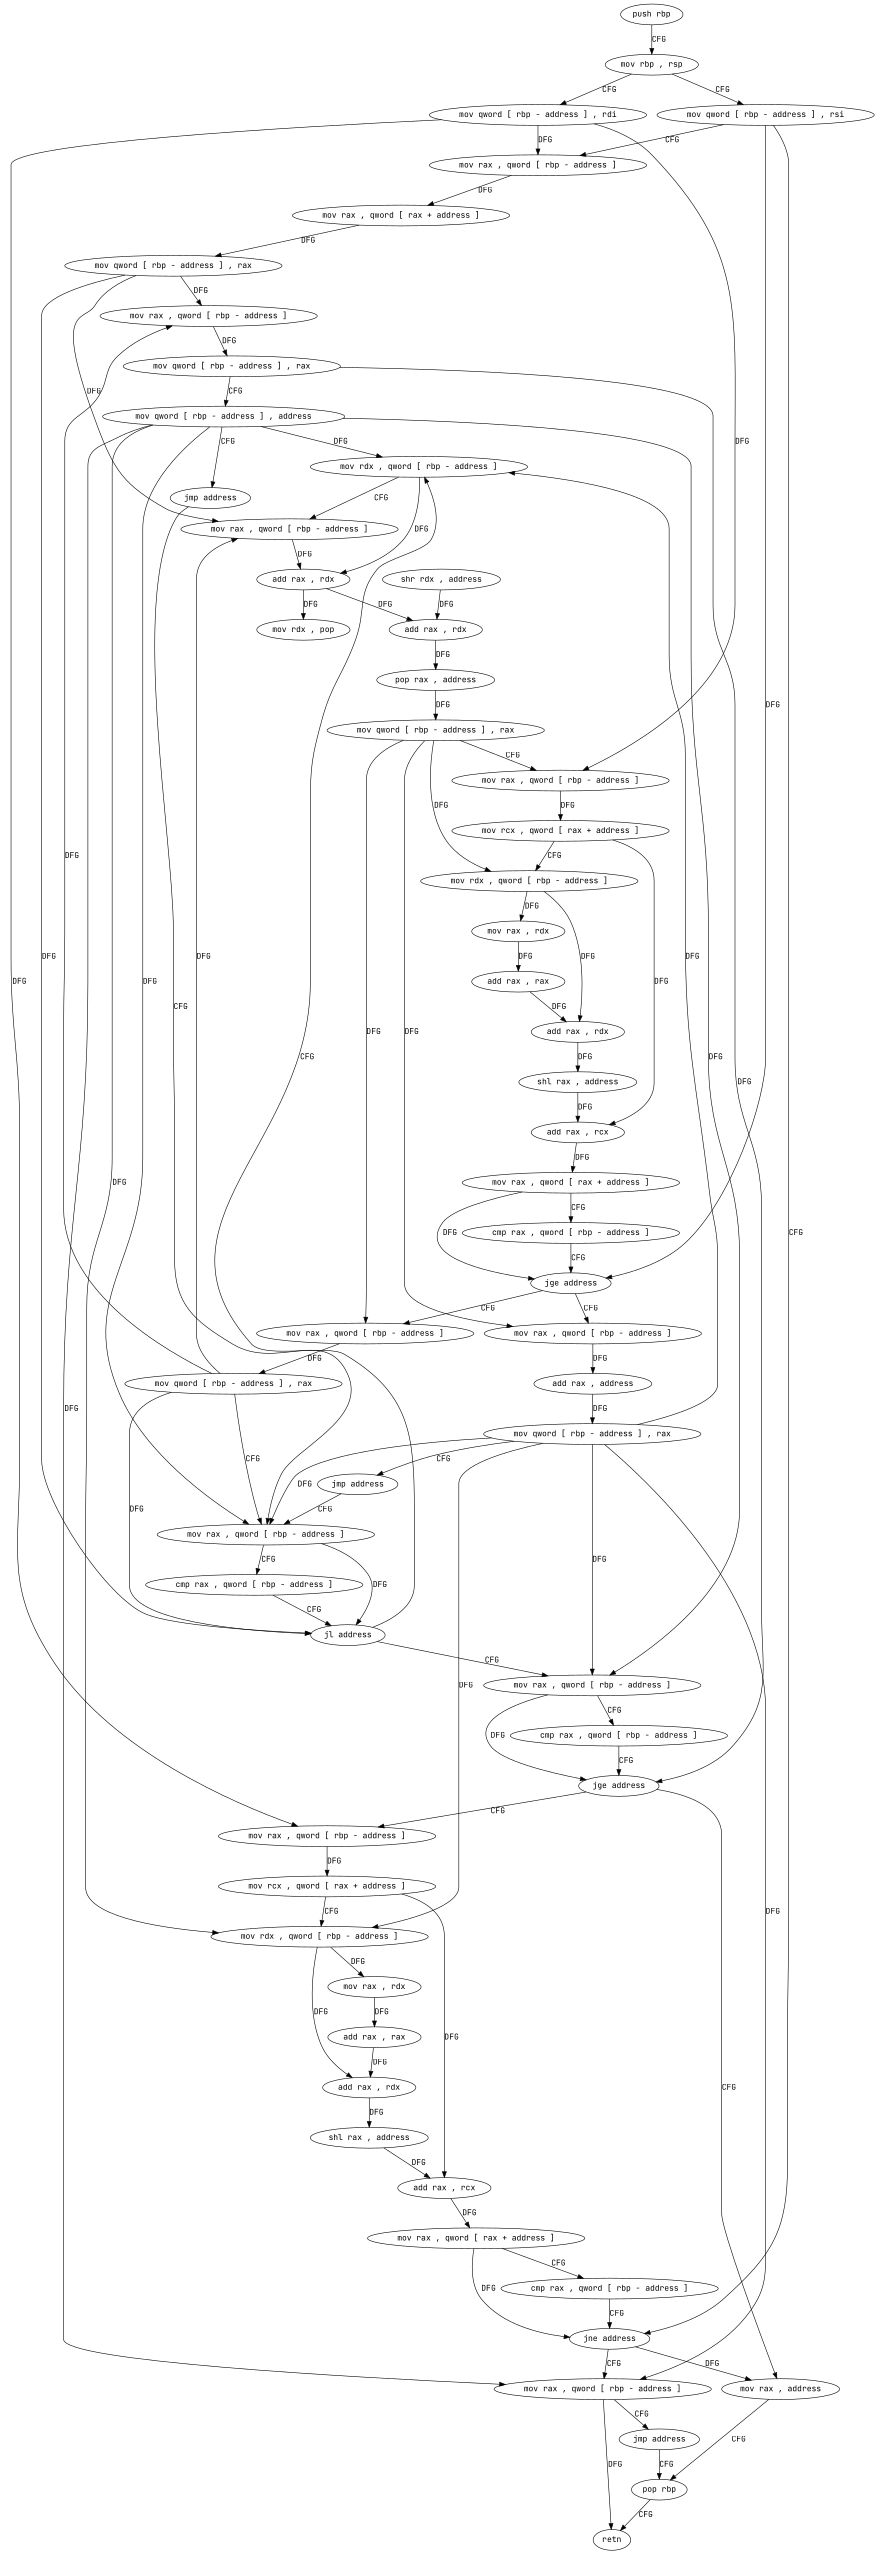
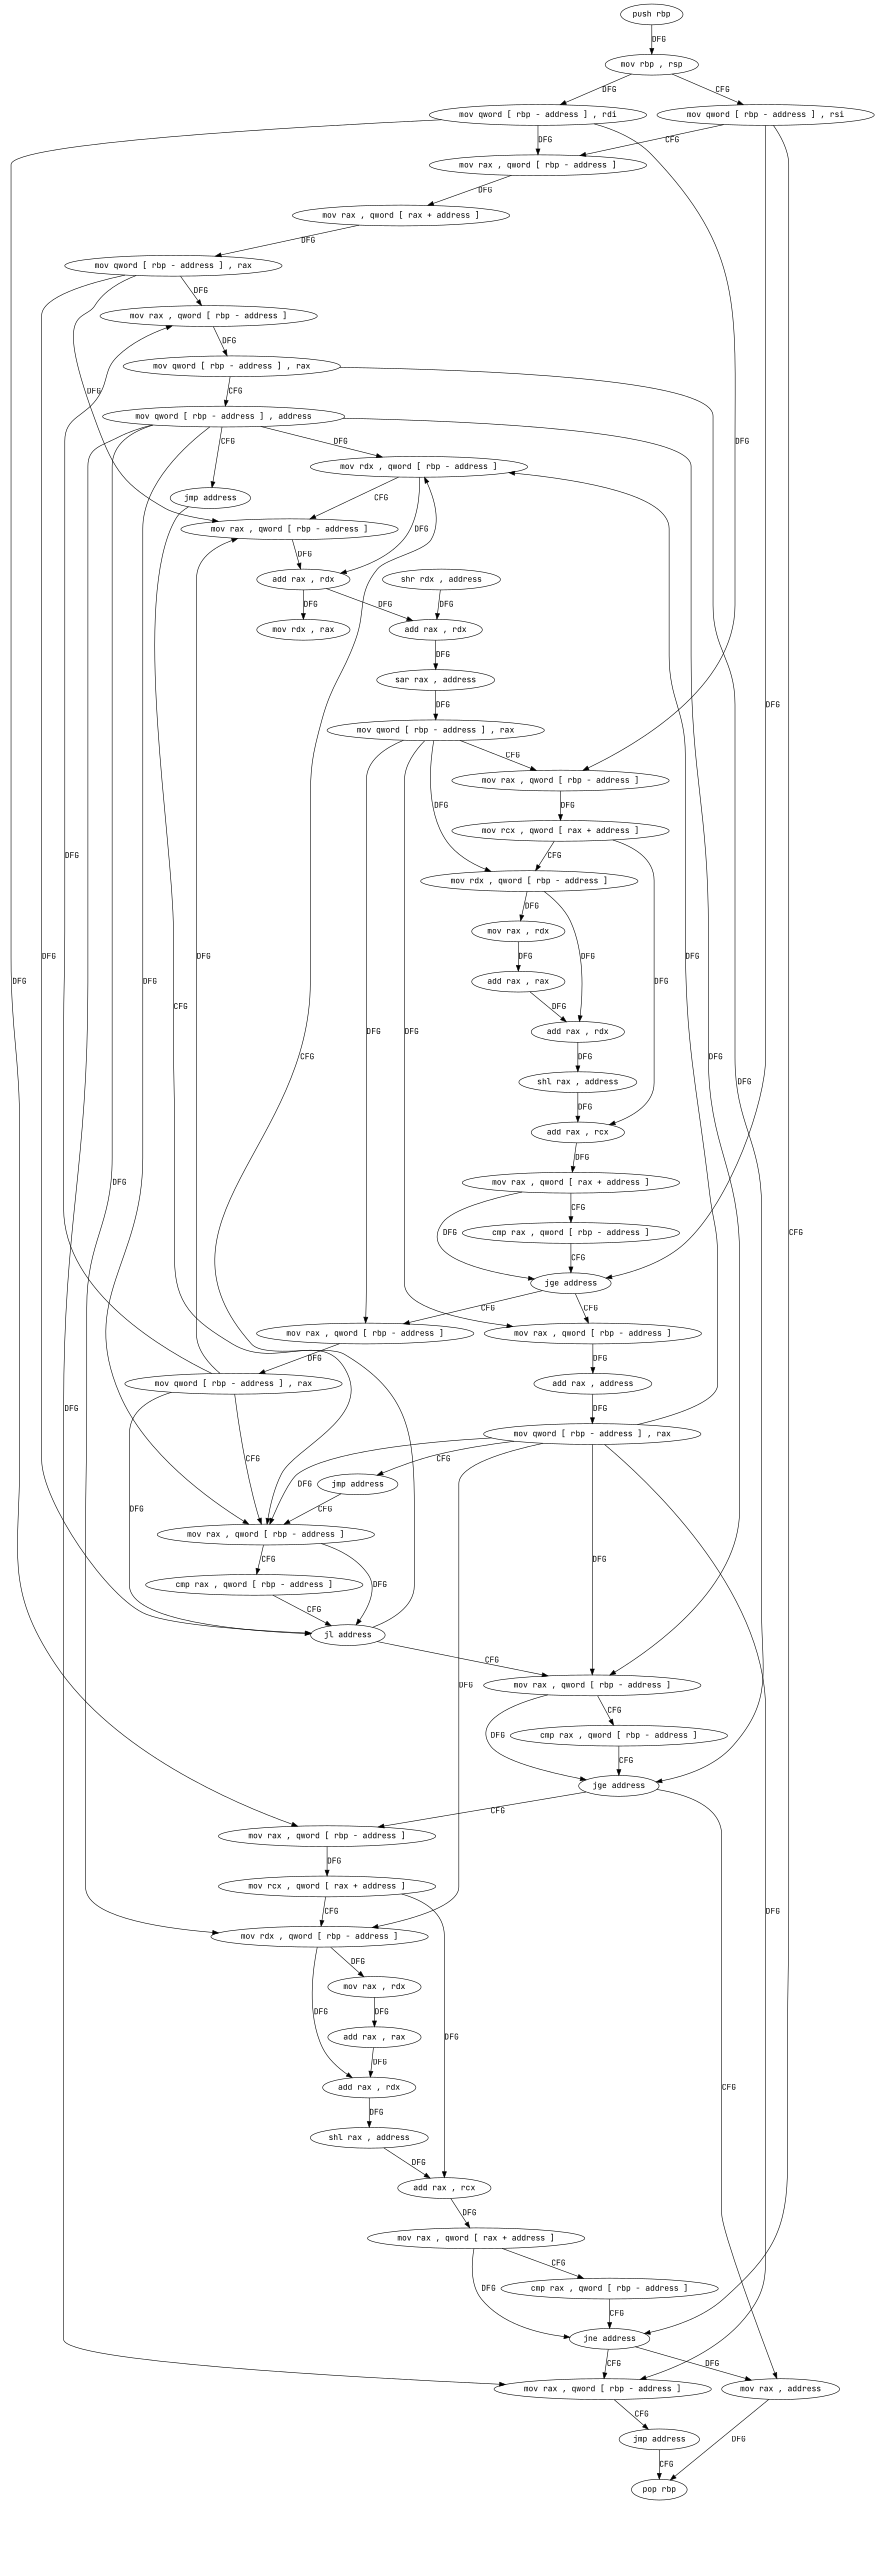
(659, 40) -> (659, 40)
(609, 90) -> (609, 90)
(303, 630) -> (303, 630)
(436, 680) -> (436, 680)
(739, 2439) -> (739, 2439)
(612, 2540) -> none
